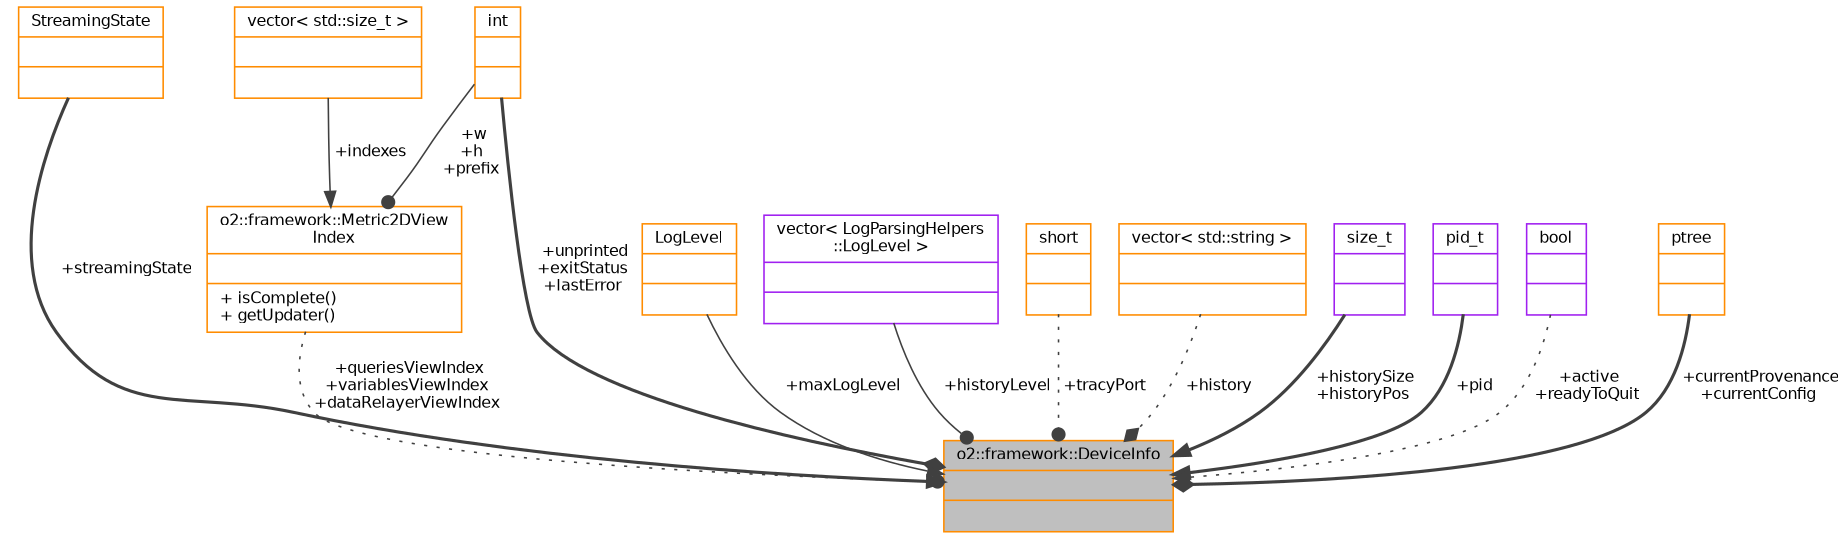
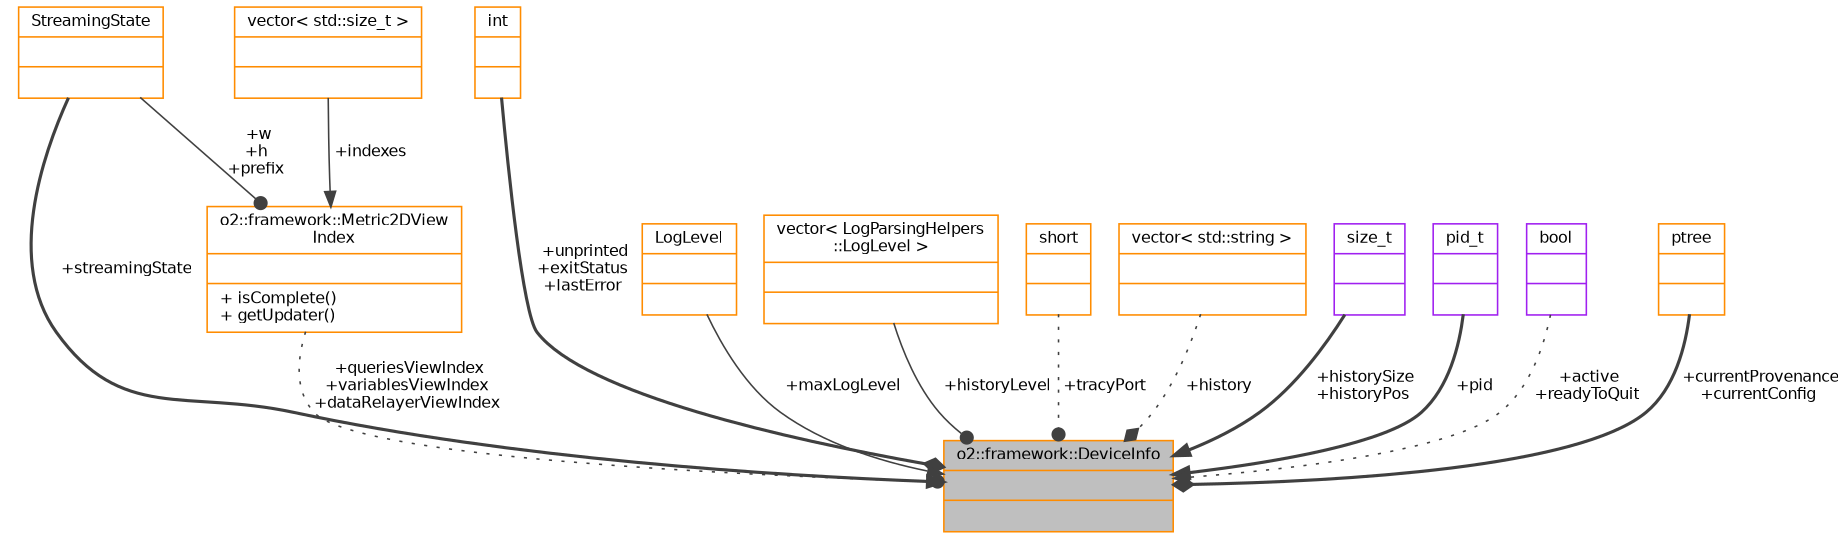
(433, 140) -> (198, 148)
(881, 269) -> (881, 269)
